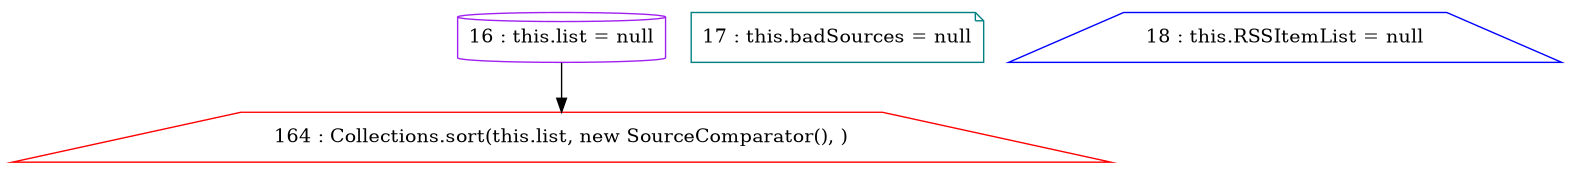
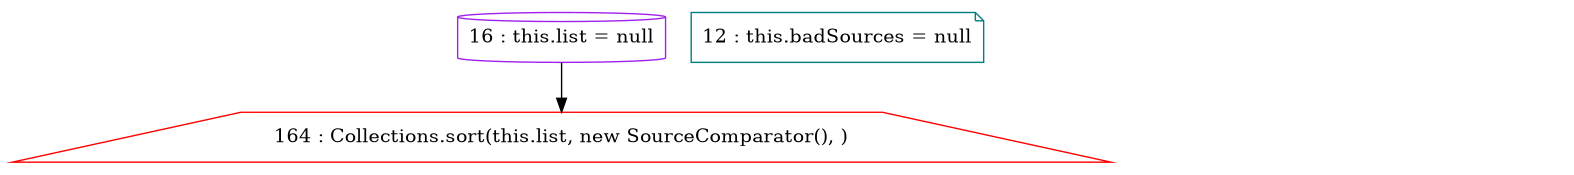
(837, 37) -> (837, 37)
(1285, 37) -> none
